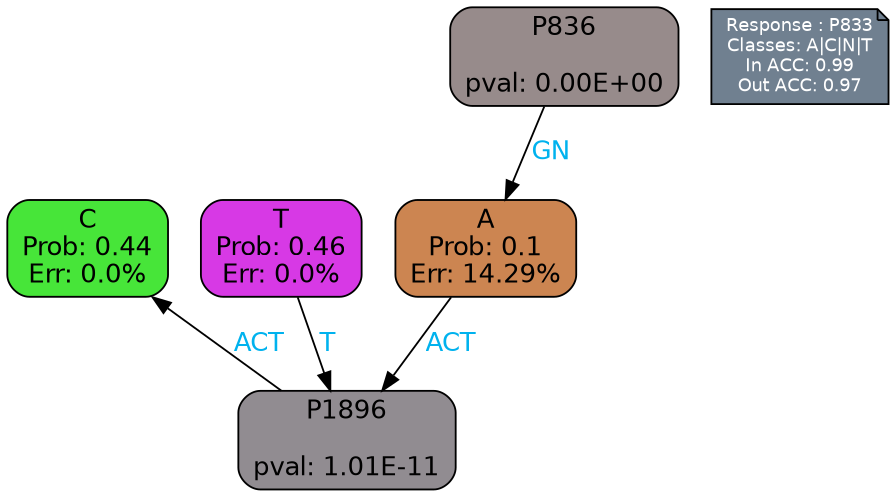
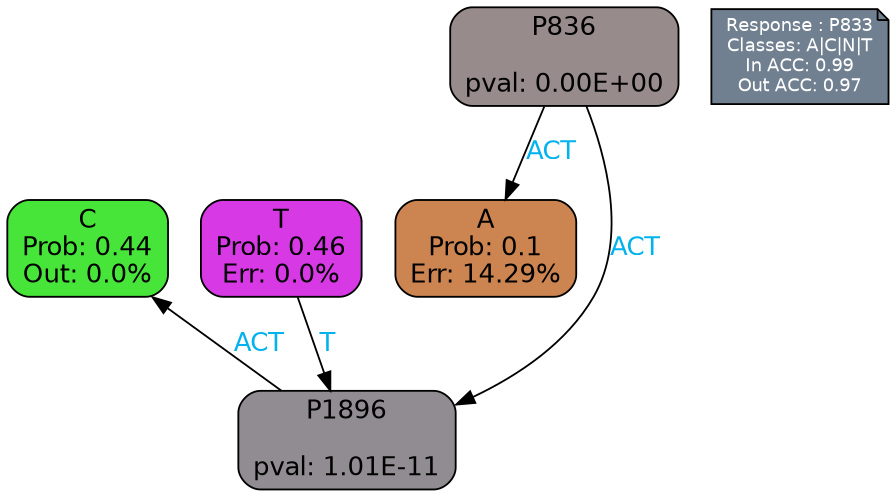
(552, 153) -> (552, 153)
(88, 248) -> (88, 248)
(422, 336) -> (601, 280)
